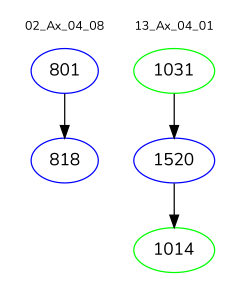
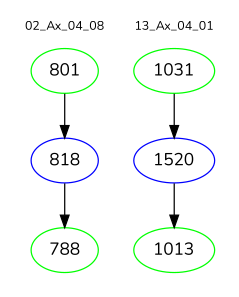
(65, 71) -> (65, 71)
none -> (65, 250)
(174, 250) -> (174, 250)
